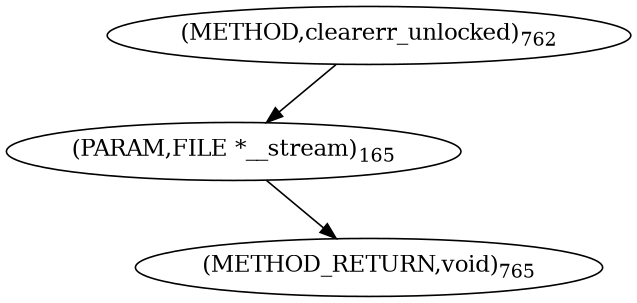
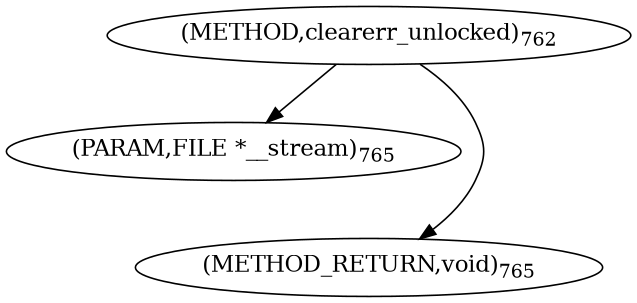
(377, 149) -> (377, 149)
(295, 204) -> (483, 143)
